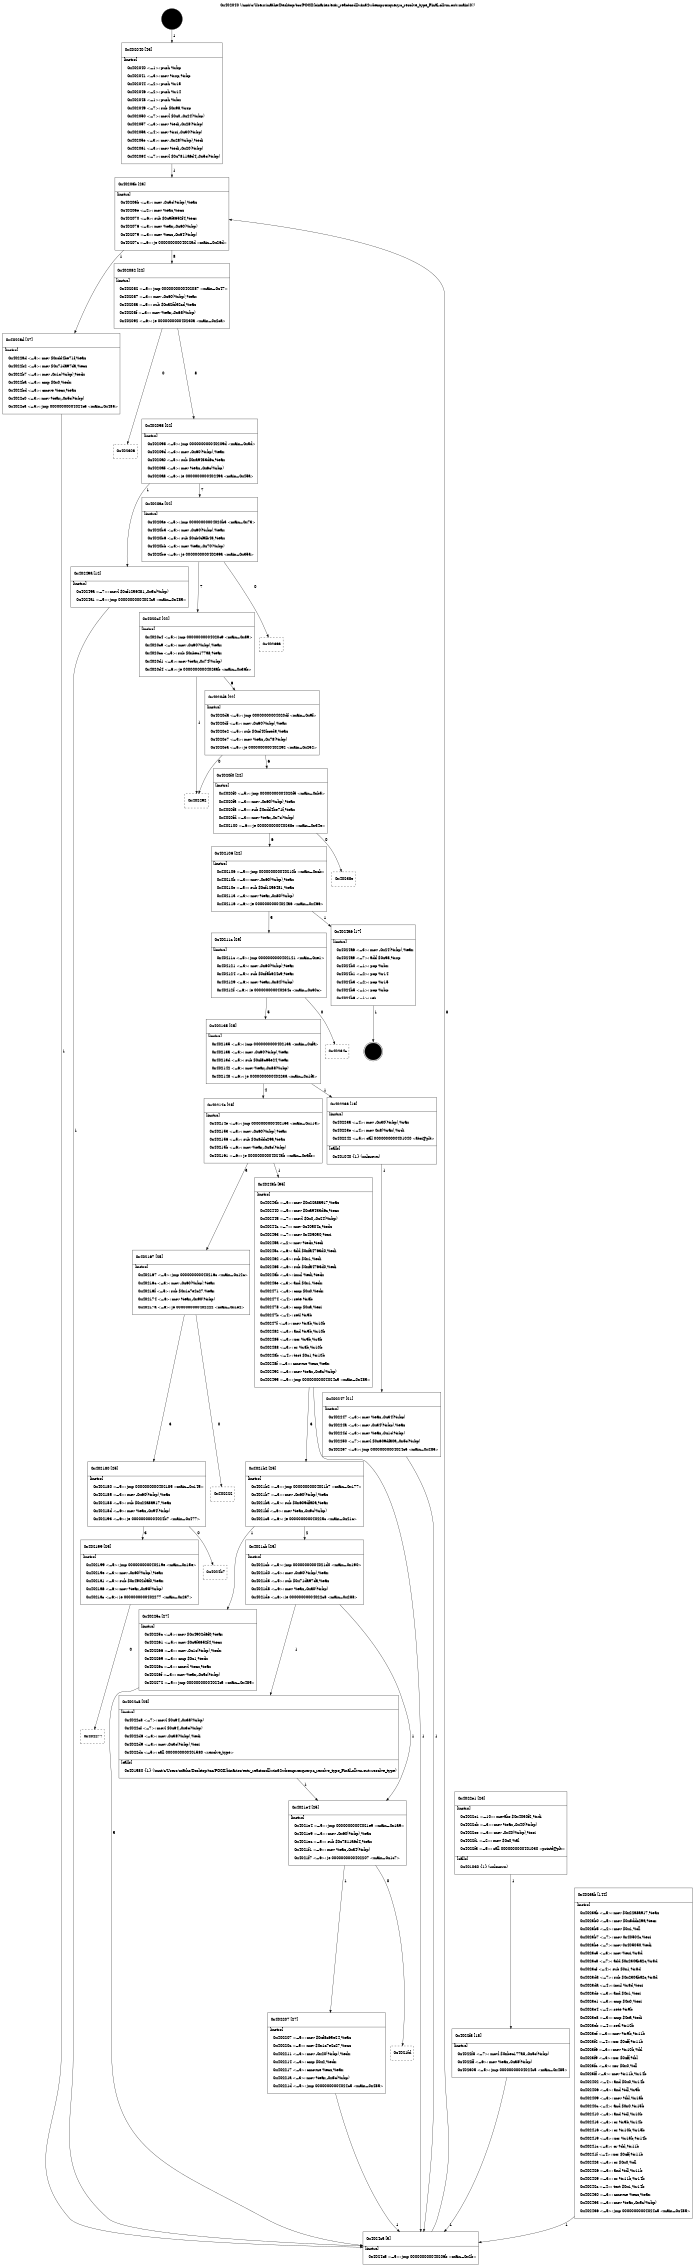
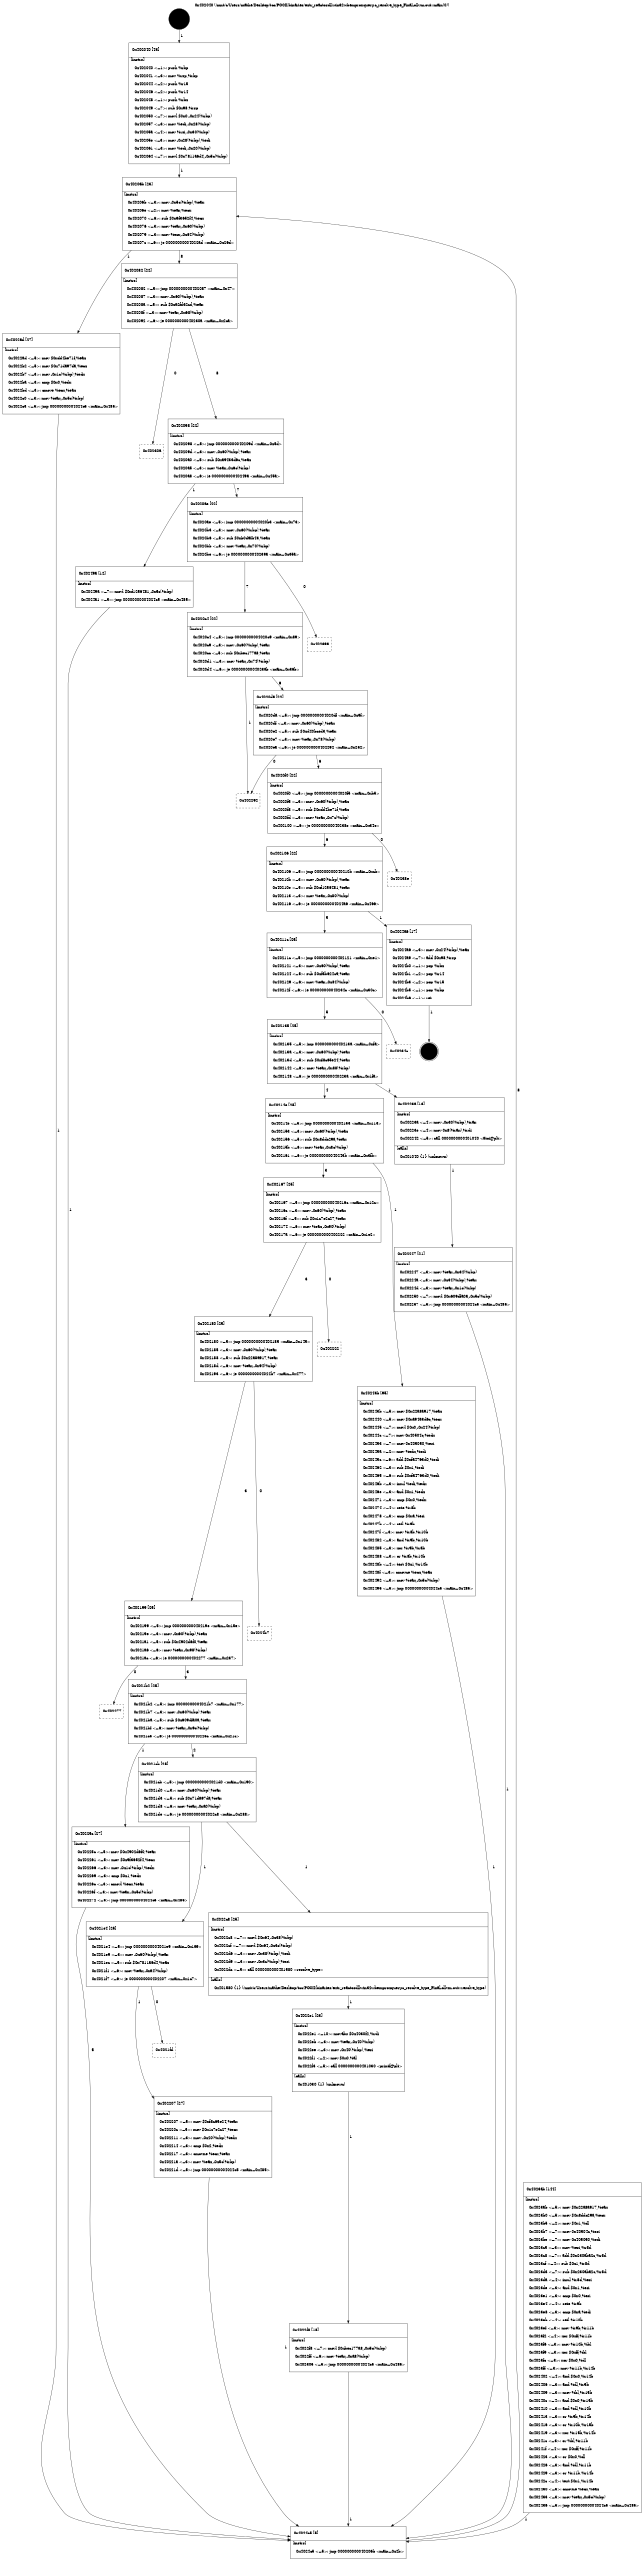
(308, 1423) -> (185, 1671)
(306, 1788) -> (348, 2001)
